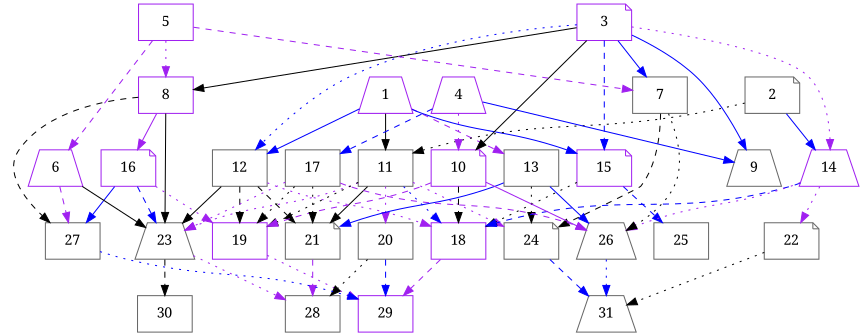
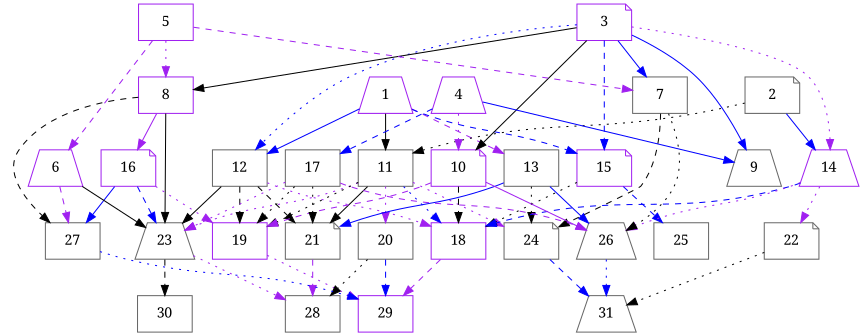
(481, 129) -> (481, 129)
